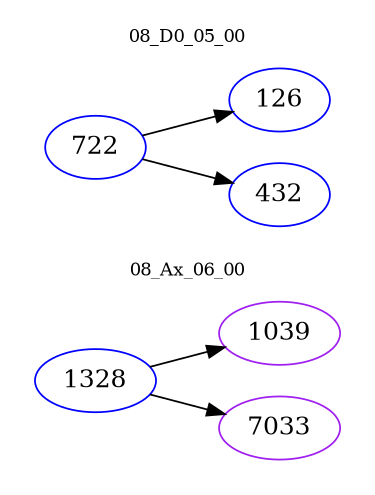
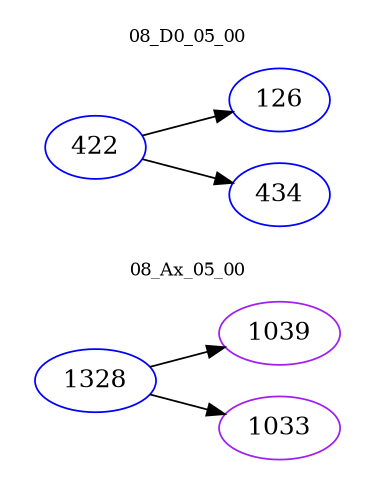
(96, 147) -> (96, 147)
(280, 195) -> (280, 195)
(188, 271) -> (188, 271)
(280, 428) -> (280, 428)
